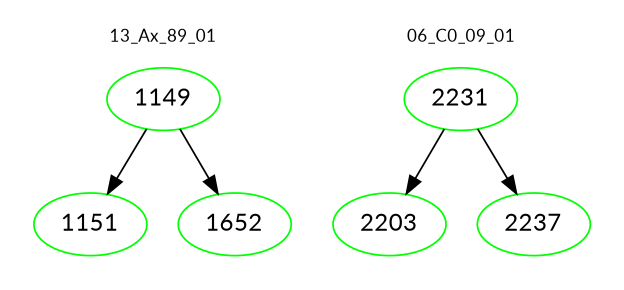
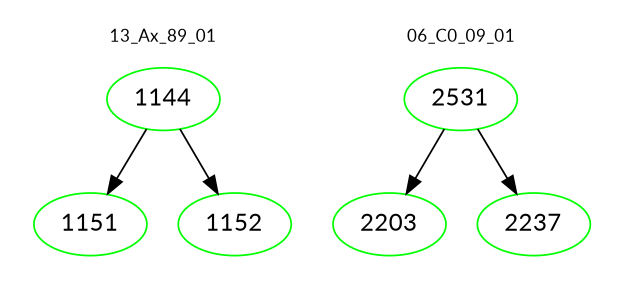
(163, 99) -> (163, 99)
(461, 99) -> (461, 99)
(235, 224) -> (235, 224)
